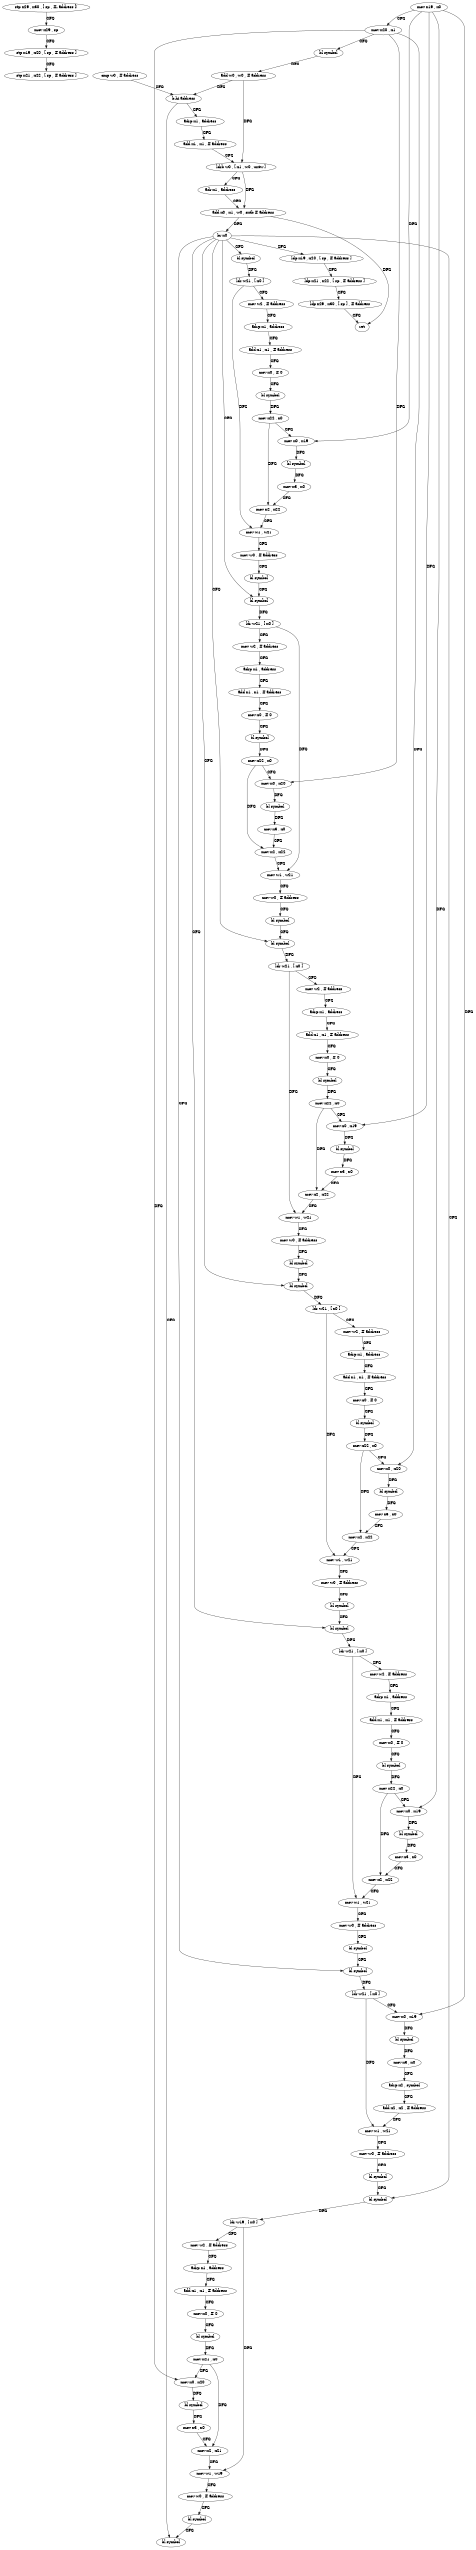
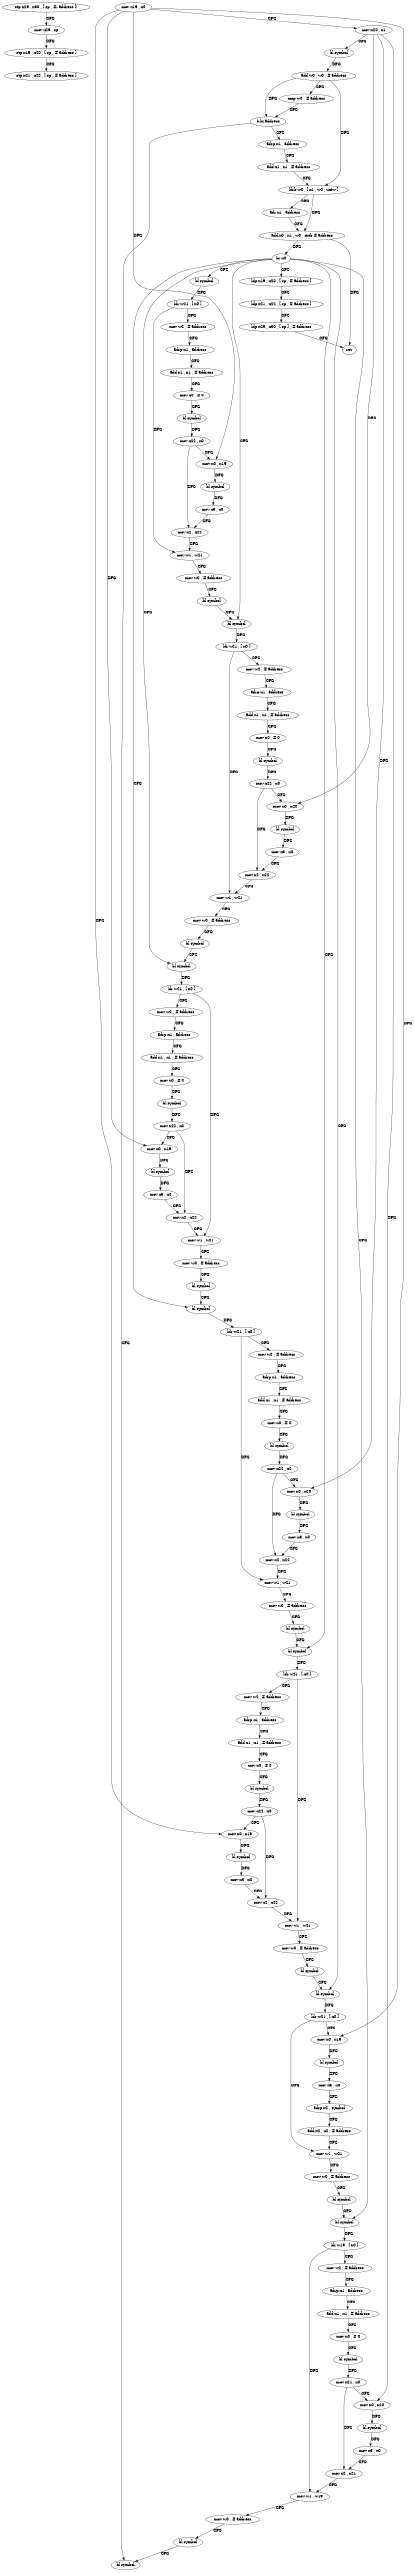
none -> (316, 86)
